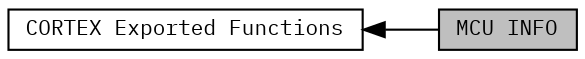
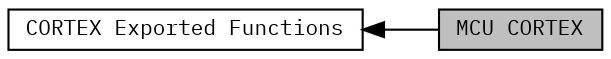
(508, 30) -> (521, 30)
